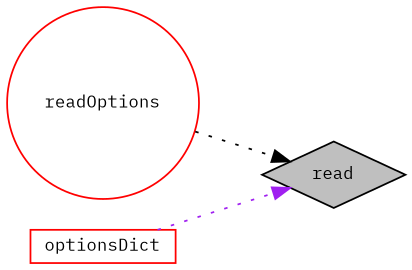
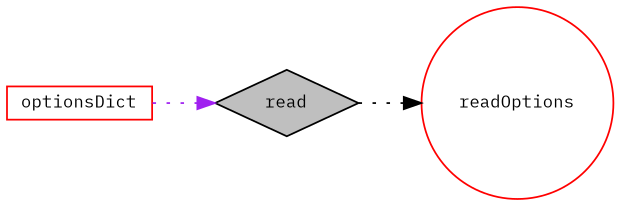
(234, 144) -> (381, 103)
